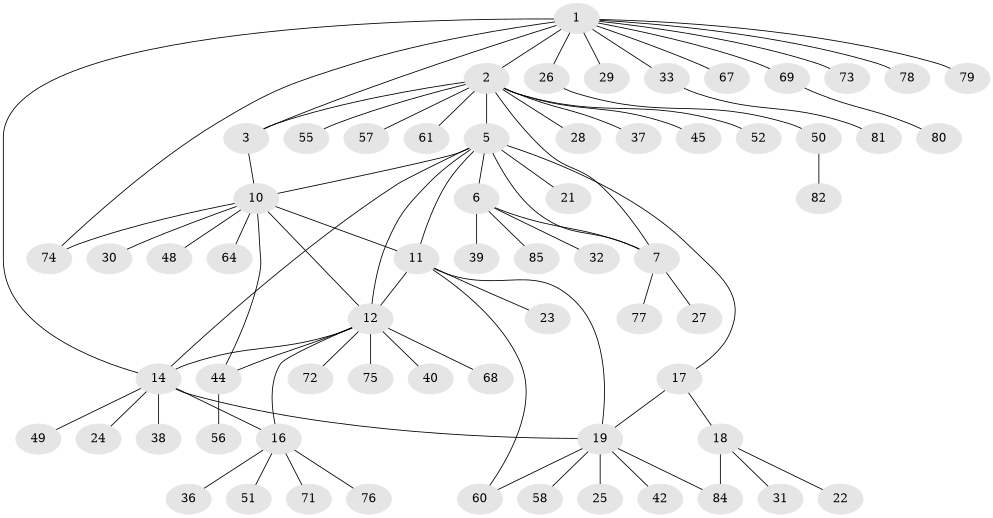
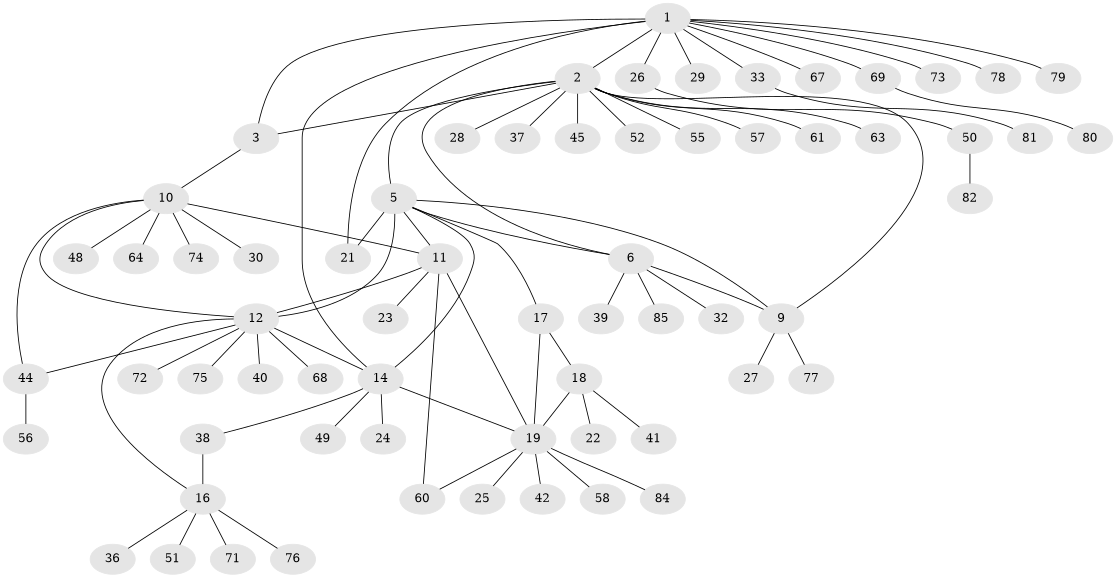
(286, 86) -> (448, 78)
none -> (878, 139)
none -> (441, 171)
(374, 173) -> none
(657, 259) -> (781, 319)
(212, 406) -> (203, 469)
(720, 469) -> (556, 409)
(780, 499) -> (654, 439)
